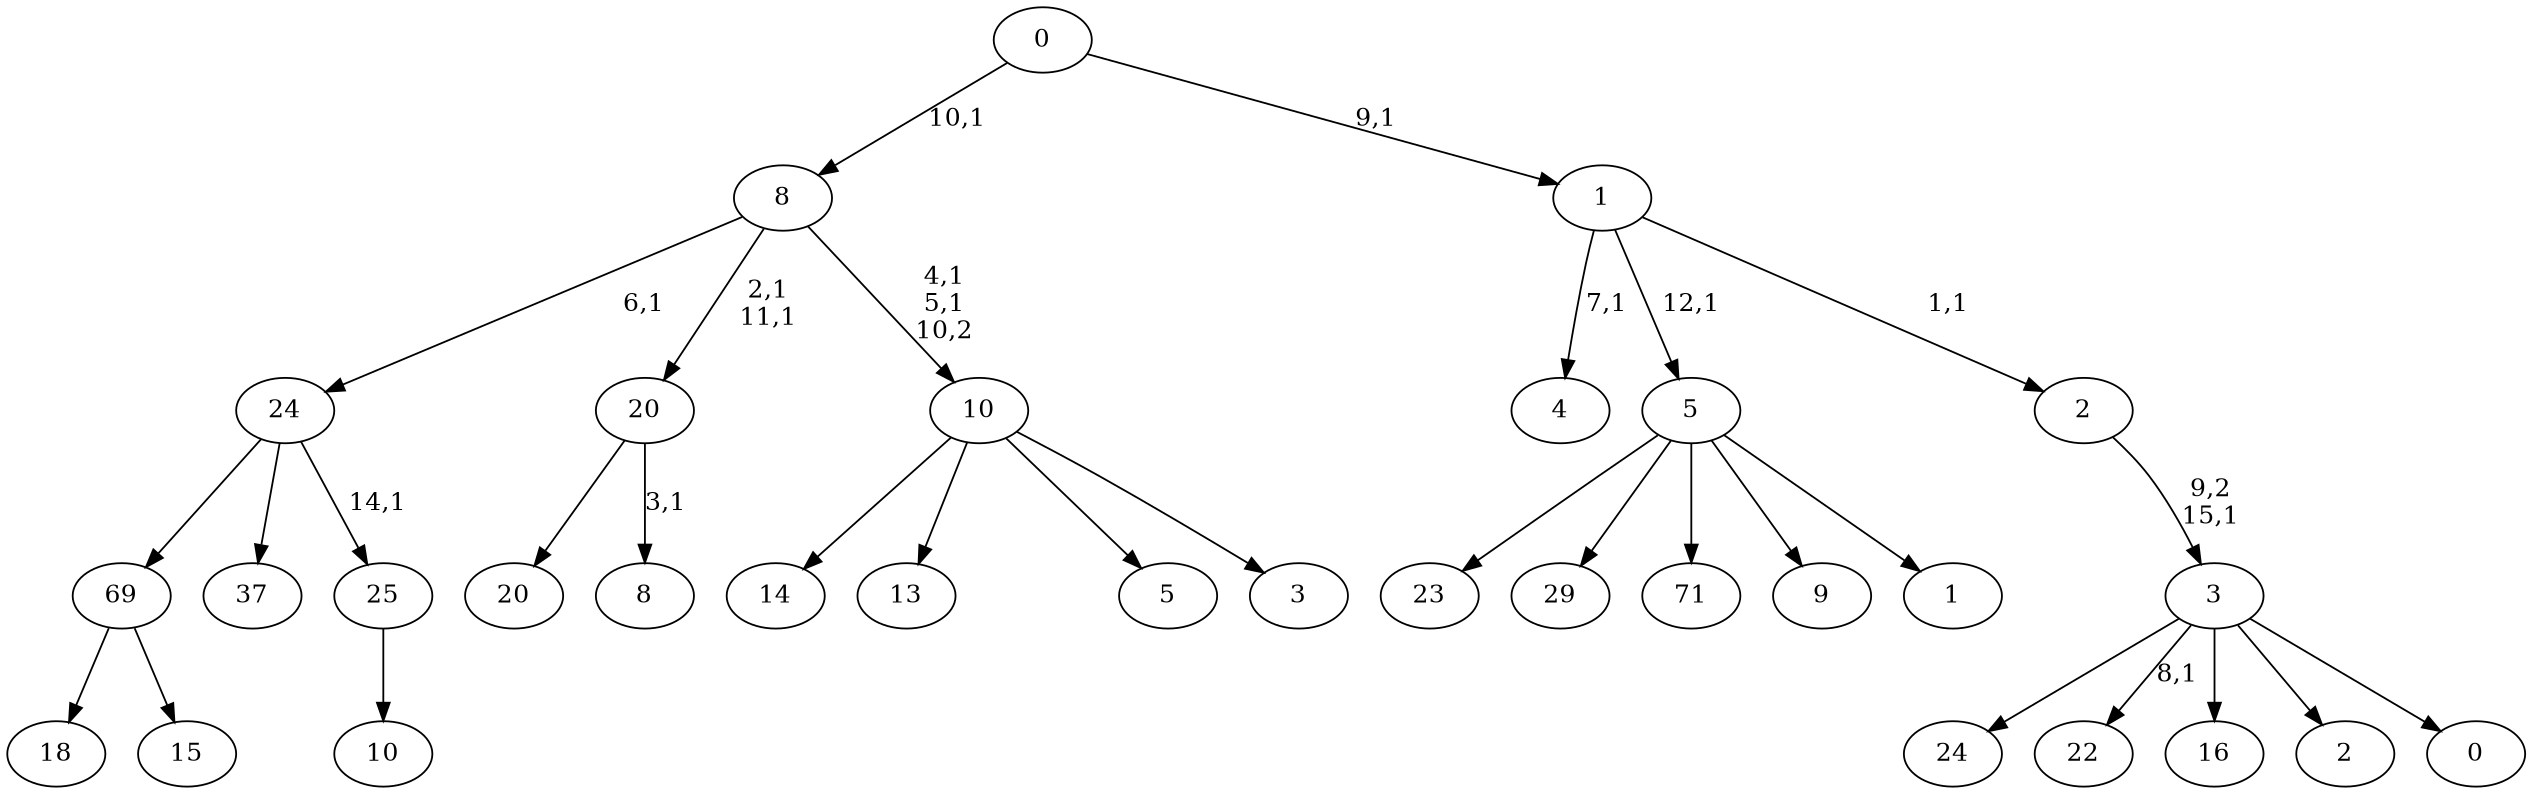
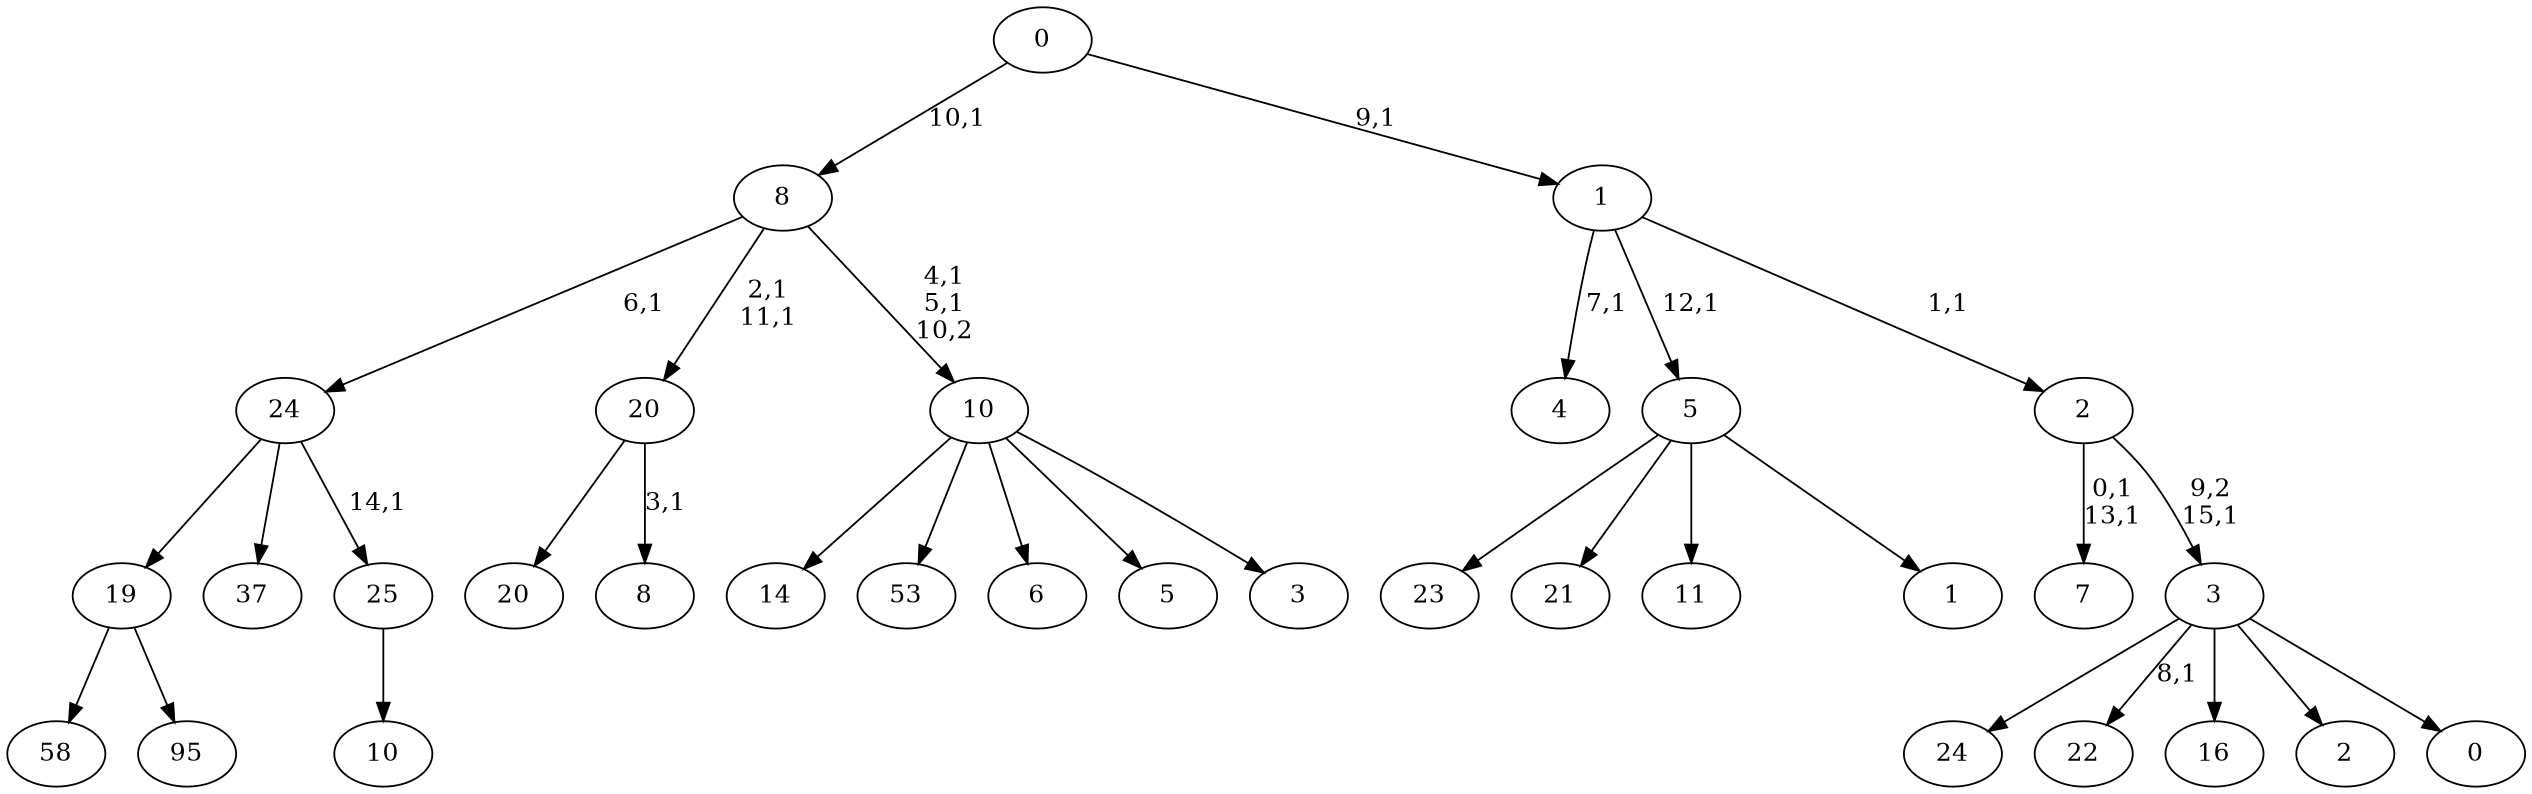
(122, 596) -> (122, 596)
(907, 596) -> (907, 596)
none -> (1037, 596)
(1561, 596) -> (1561, 596)
(1691, 596) -> (1691, 596)
(1822, 596) -> none
none -> (2084, 596)
(56, 754) -> (56, 754)
(187, 754) -> (187, 754)
